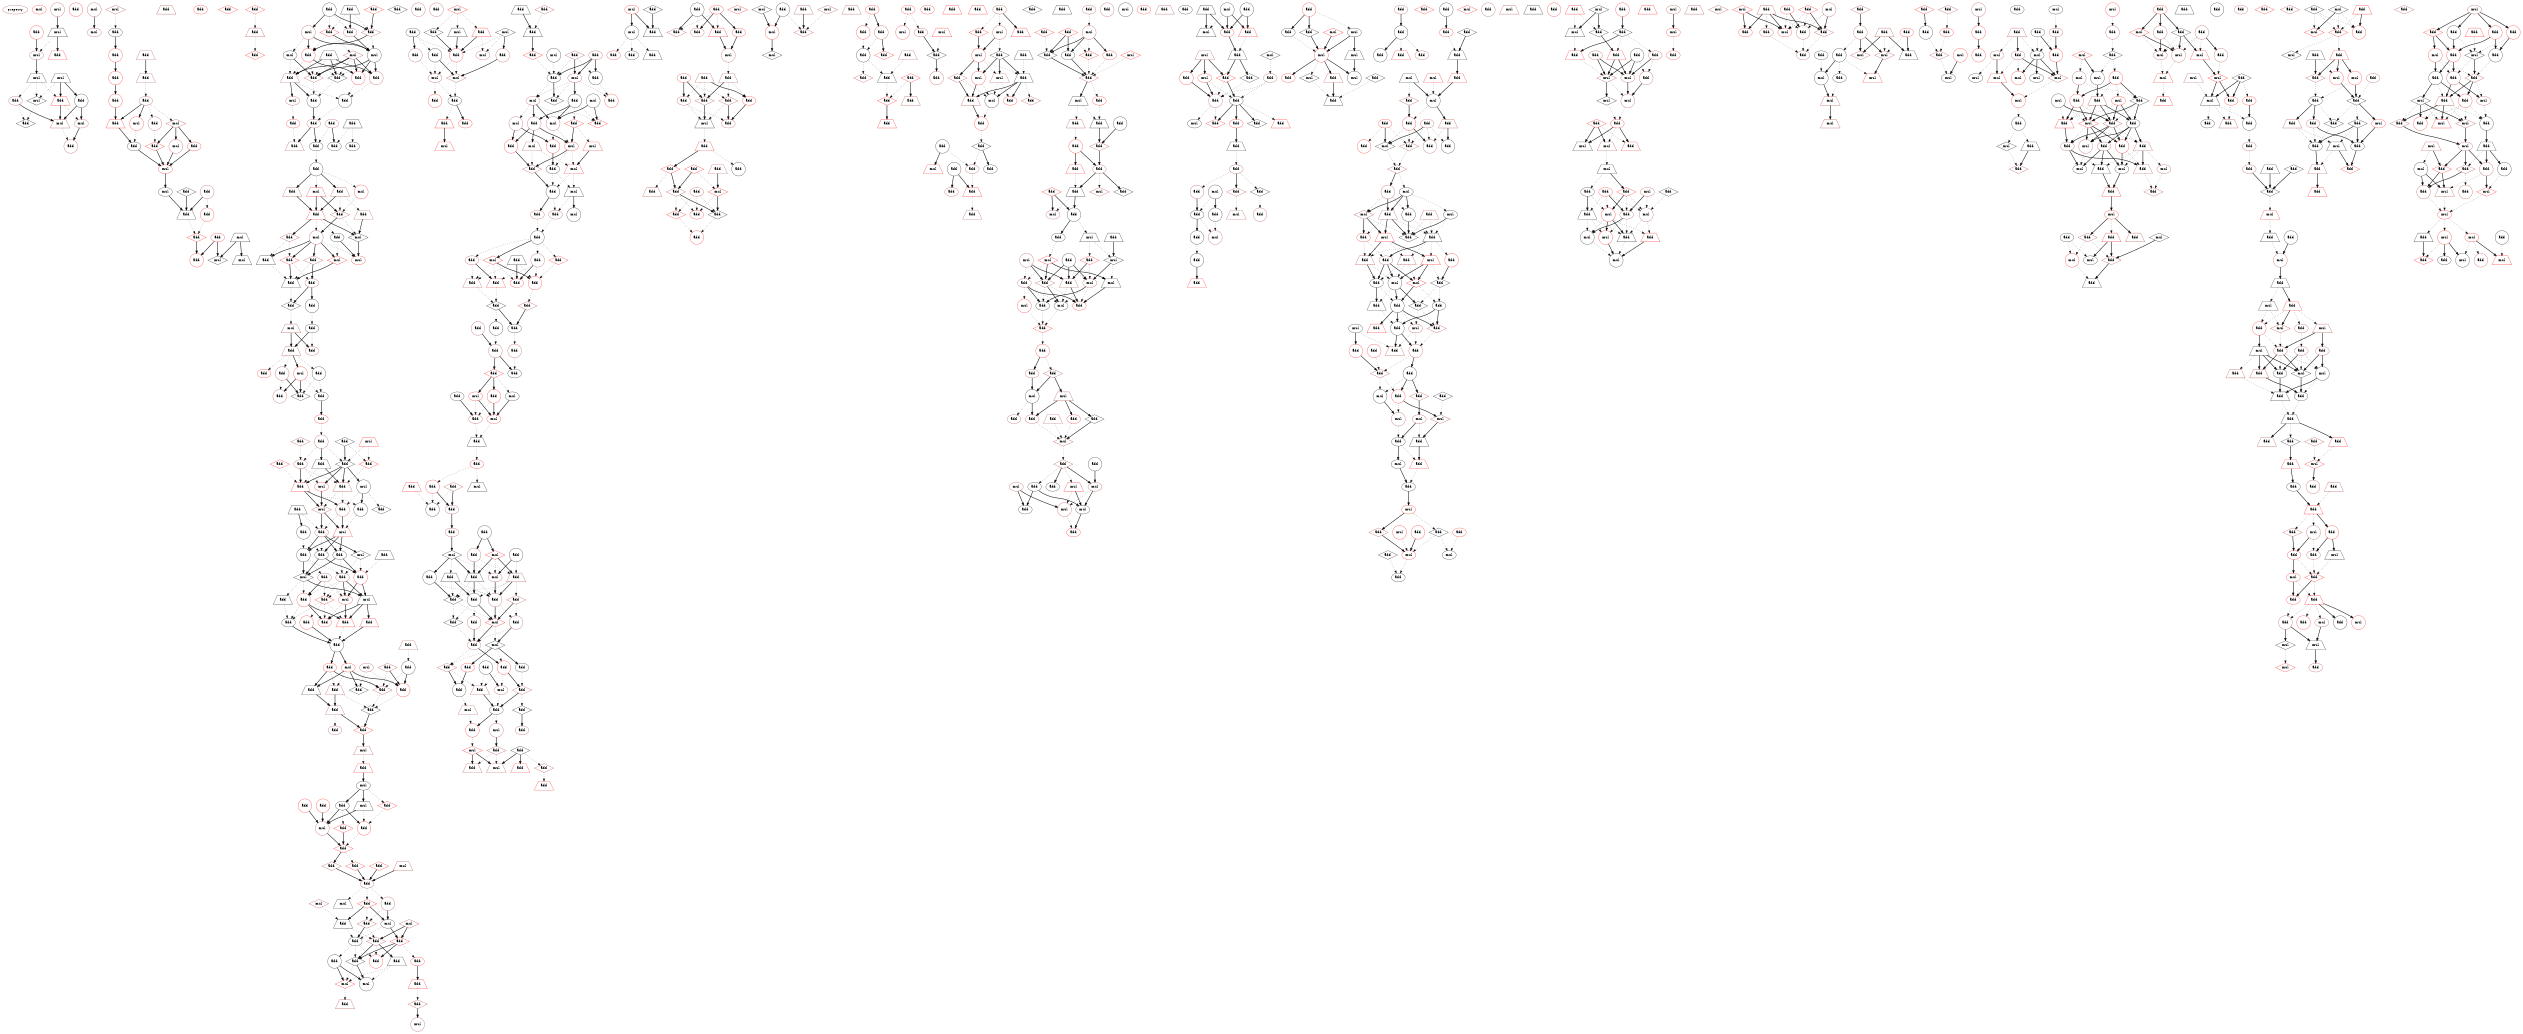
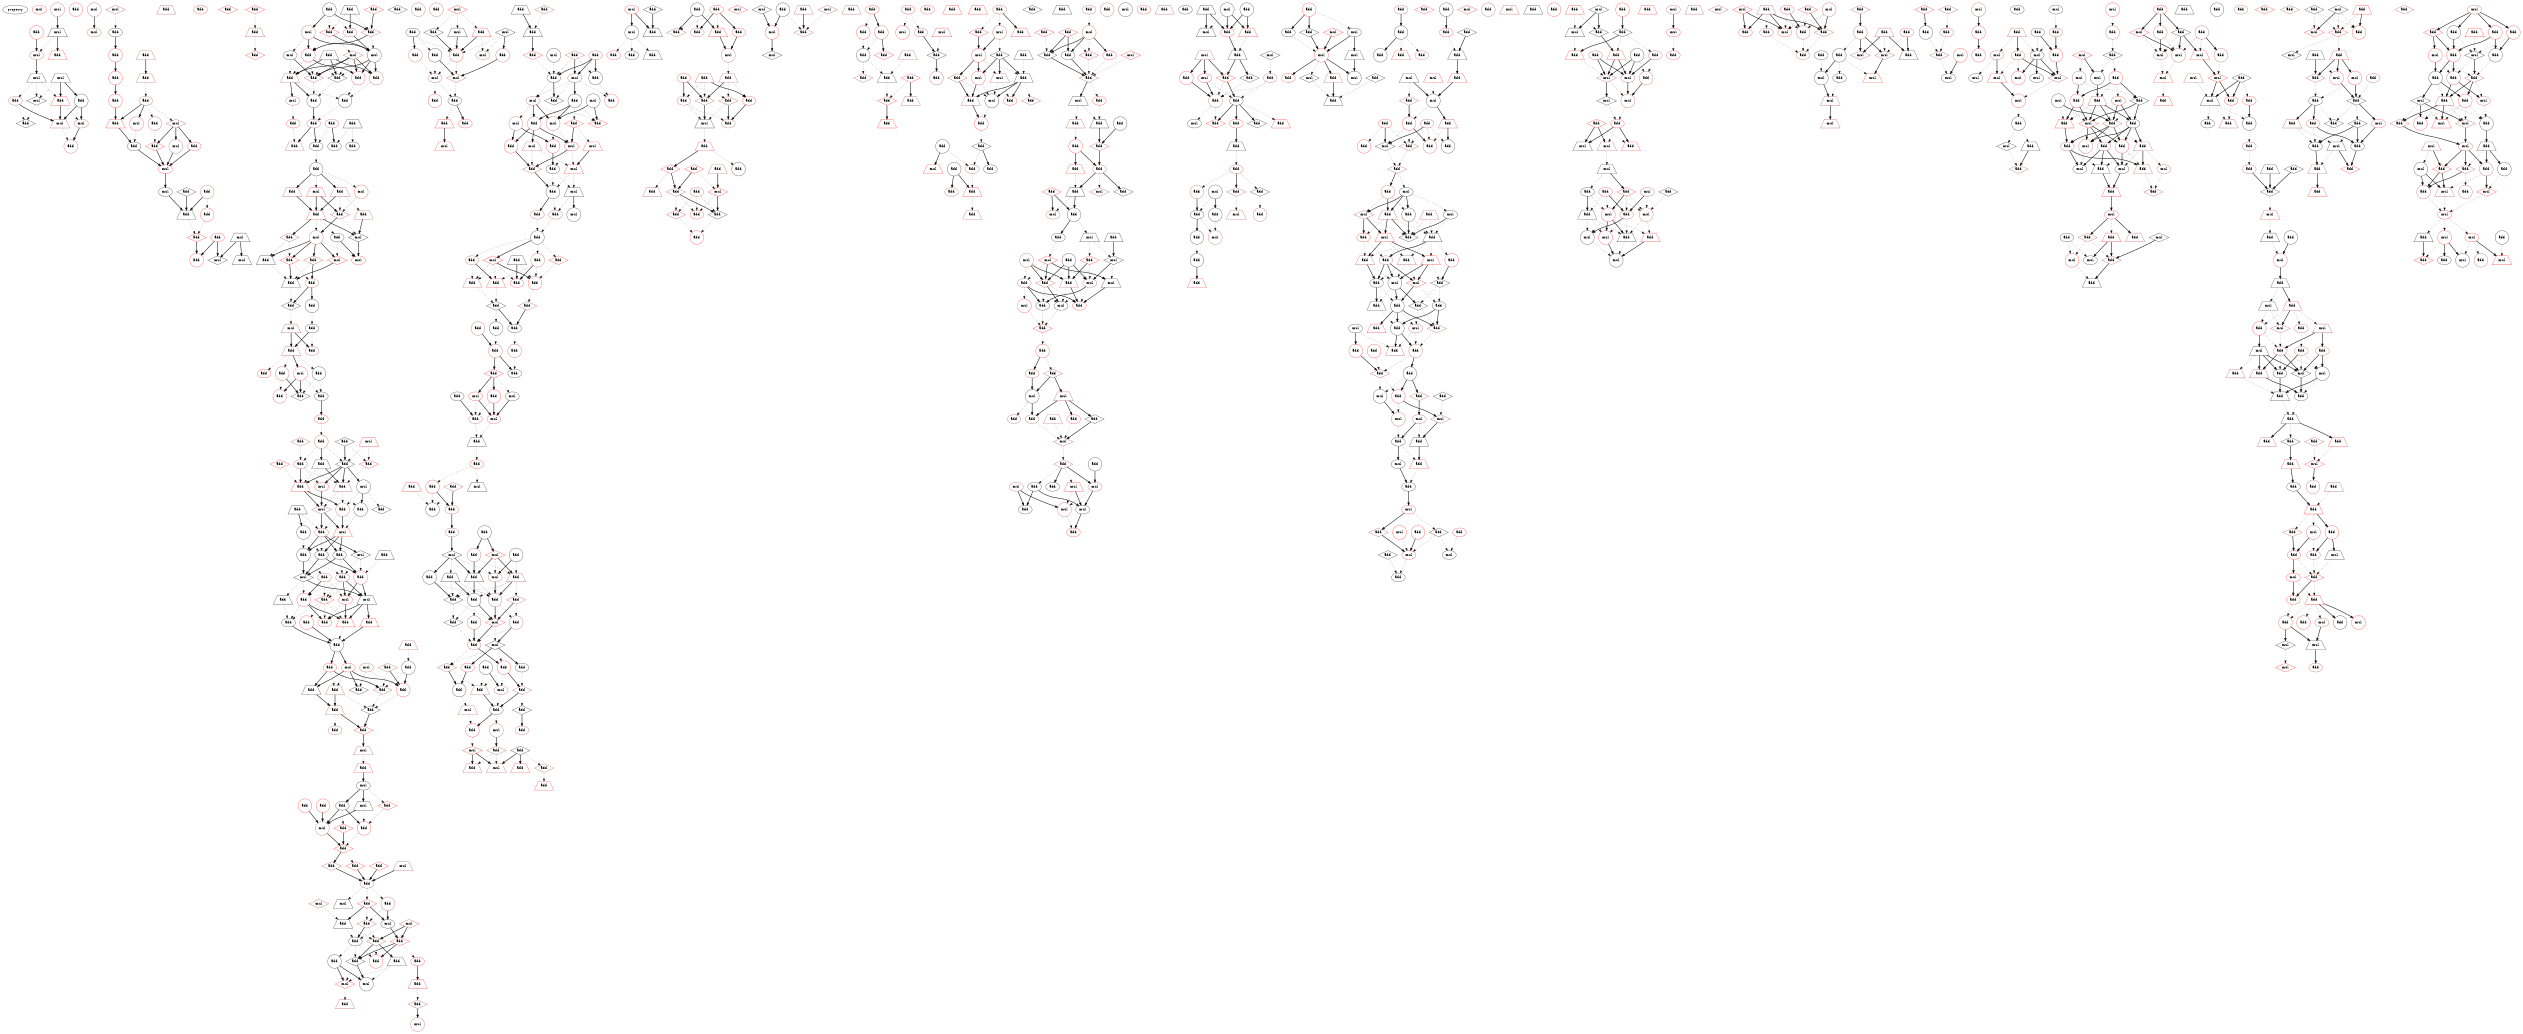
(15, 10) -> (15, 10)
